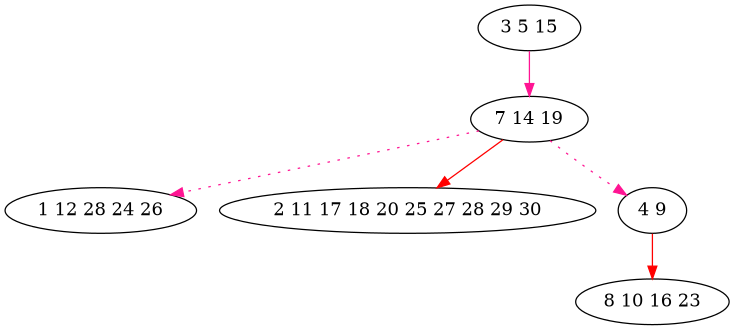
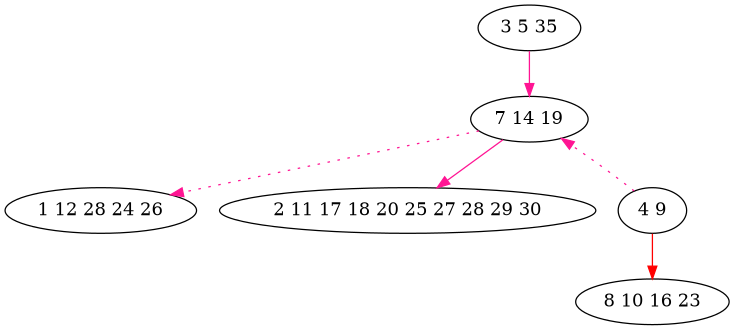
(529, 28) -> (529, 28)
(475, 160) -> (475, 160)
(583, 165) -> (604, 168)
